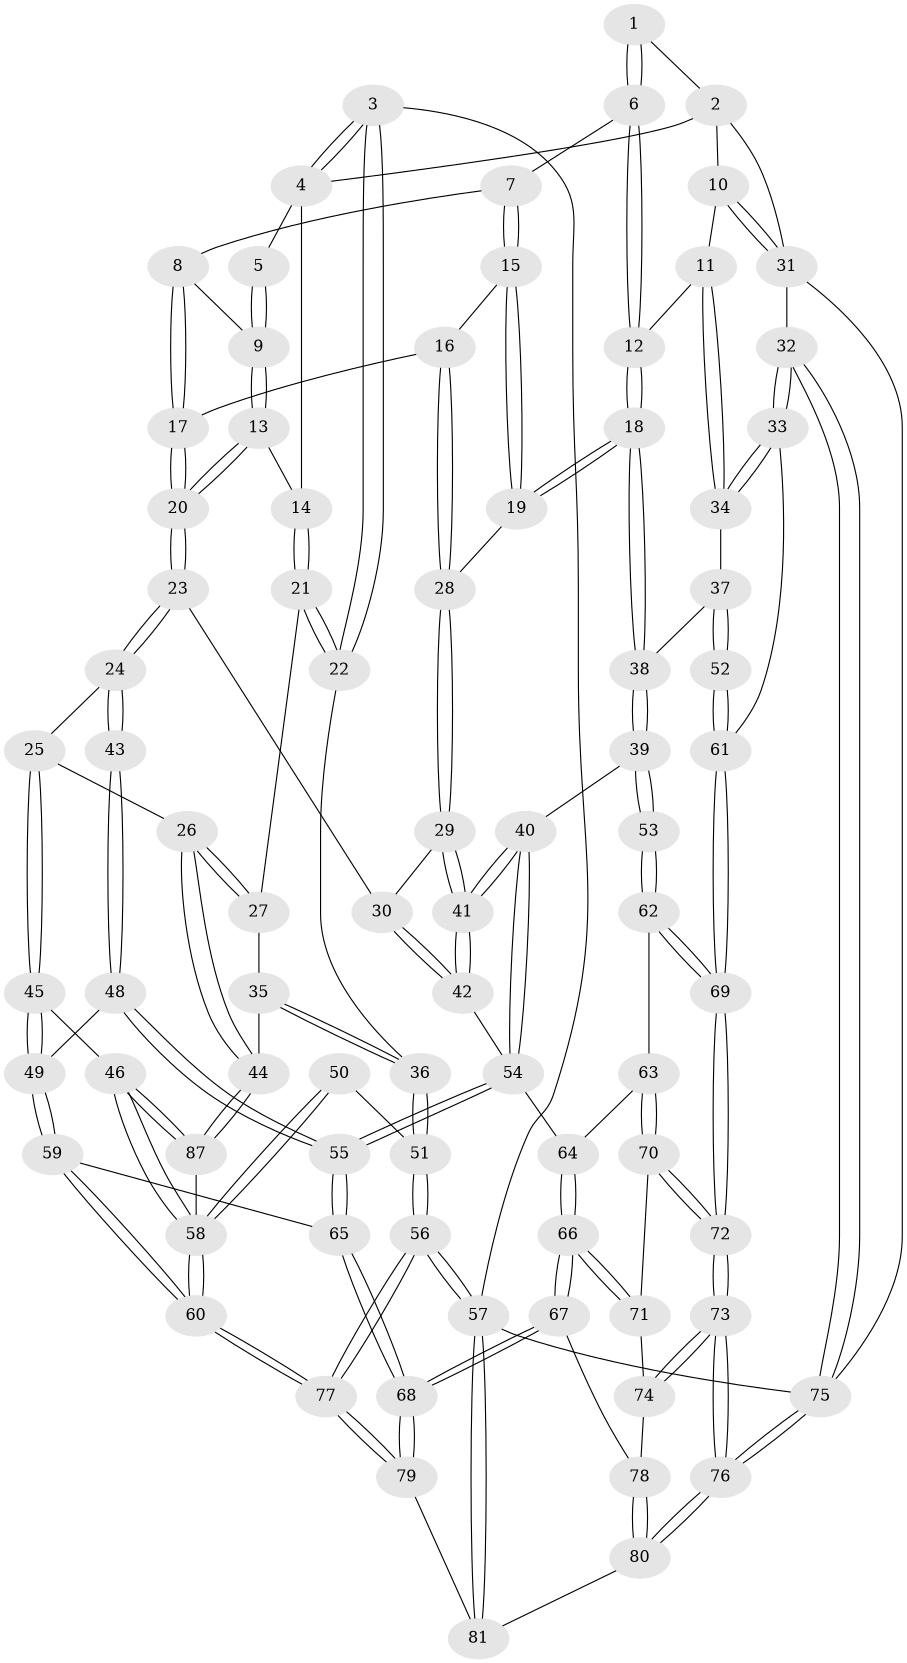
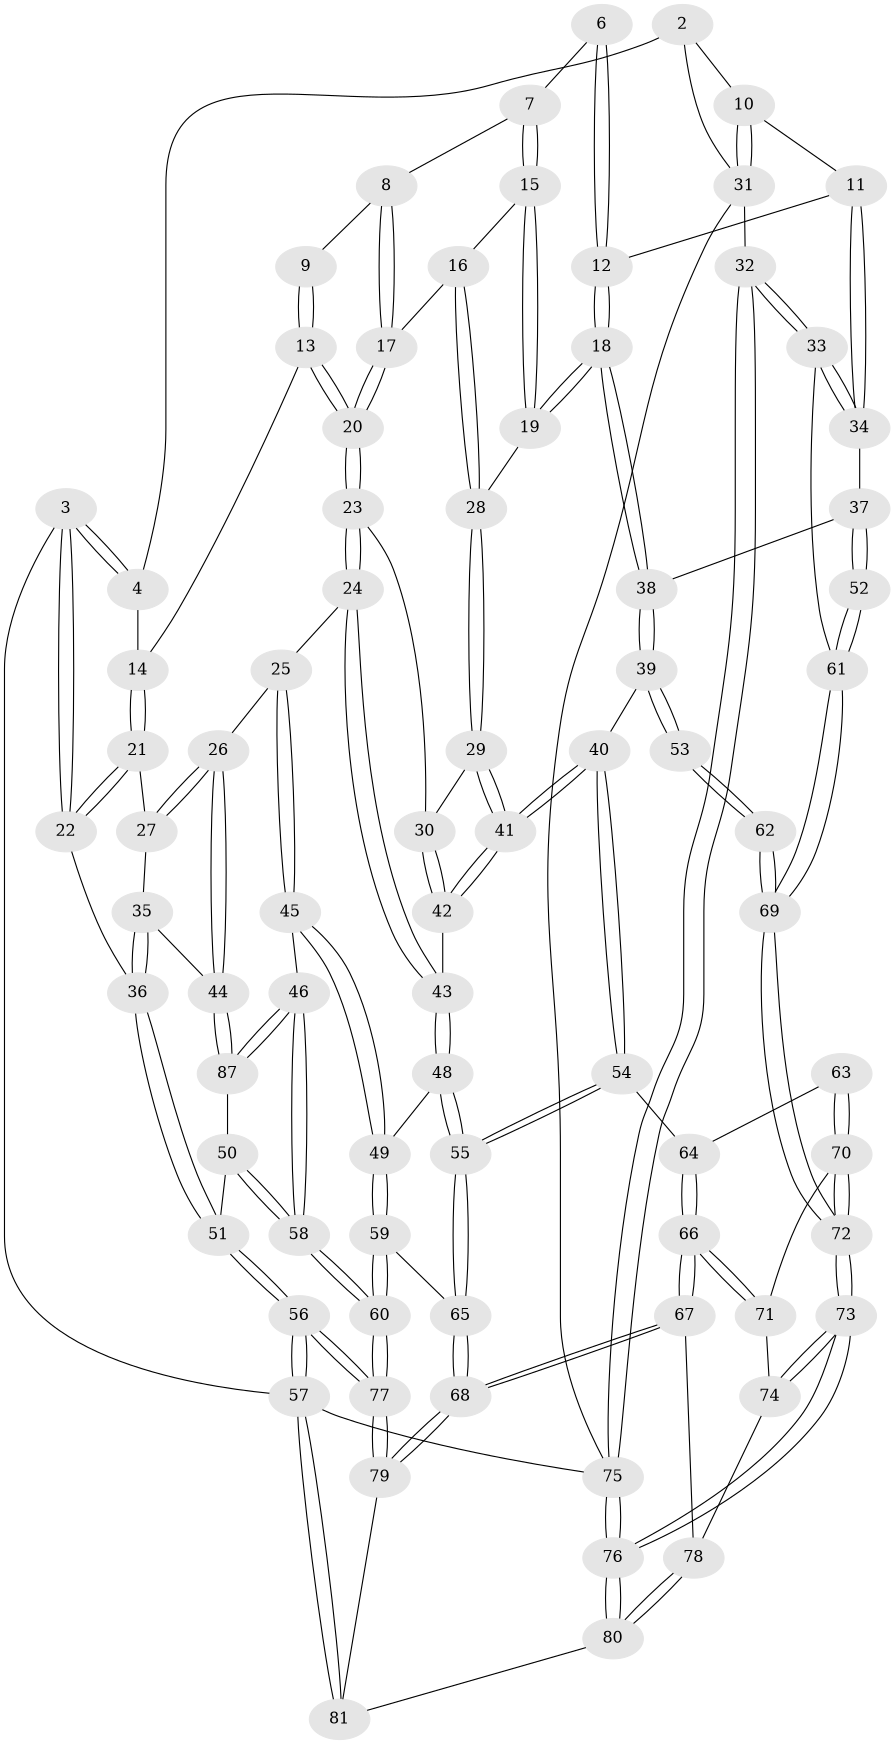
(634, 25) -> none
(259, 267) -> none
(649, 993) -> none
(488, 1033) -> (443, 953)
(196, 1202) -> (228, 1114)
